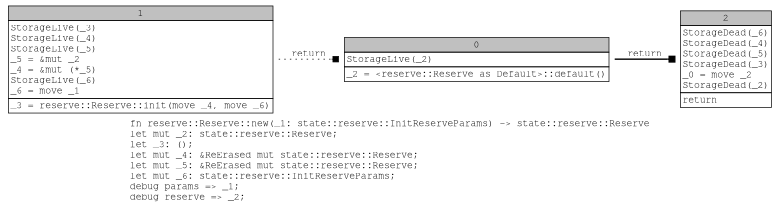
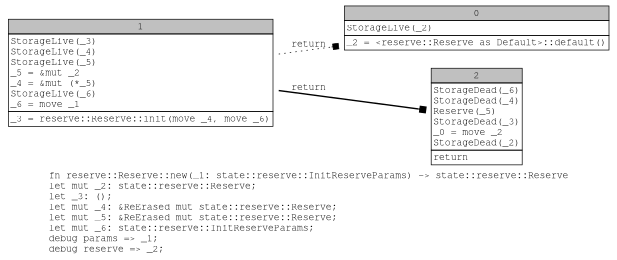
(726, 54) -> (465, 111)
(641, 59) -> (349, 100)
